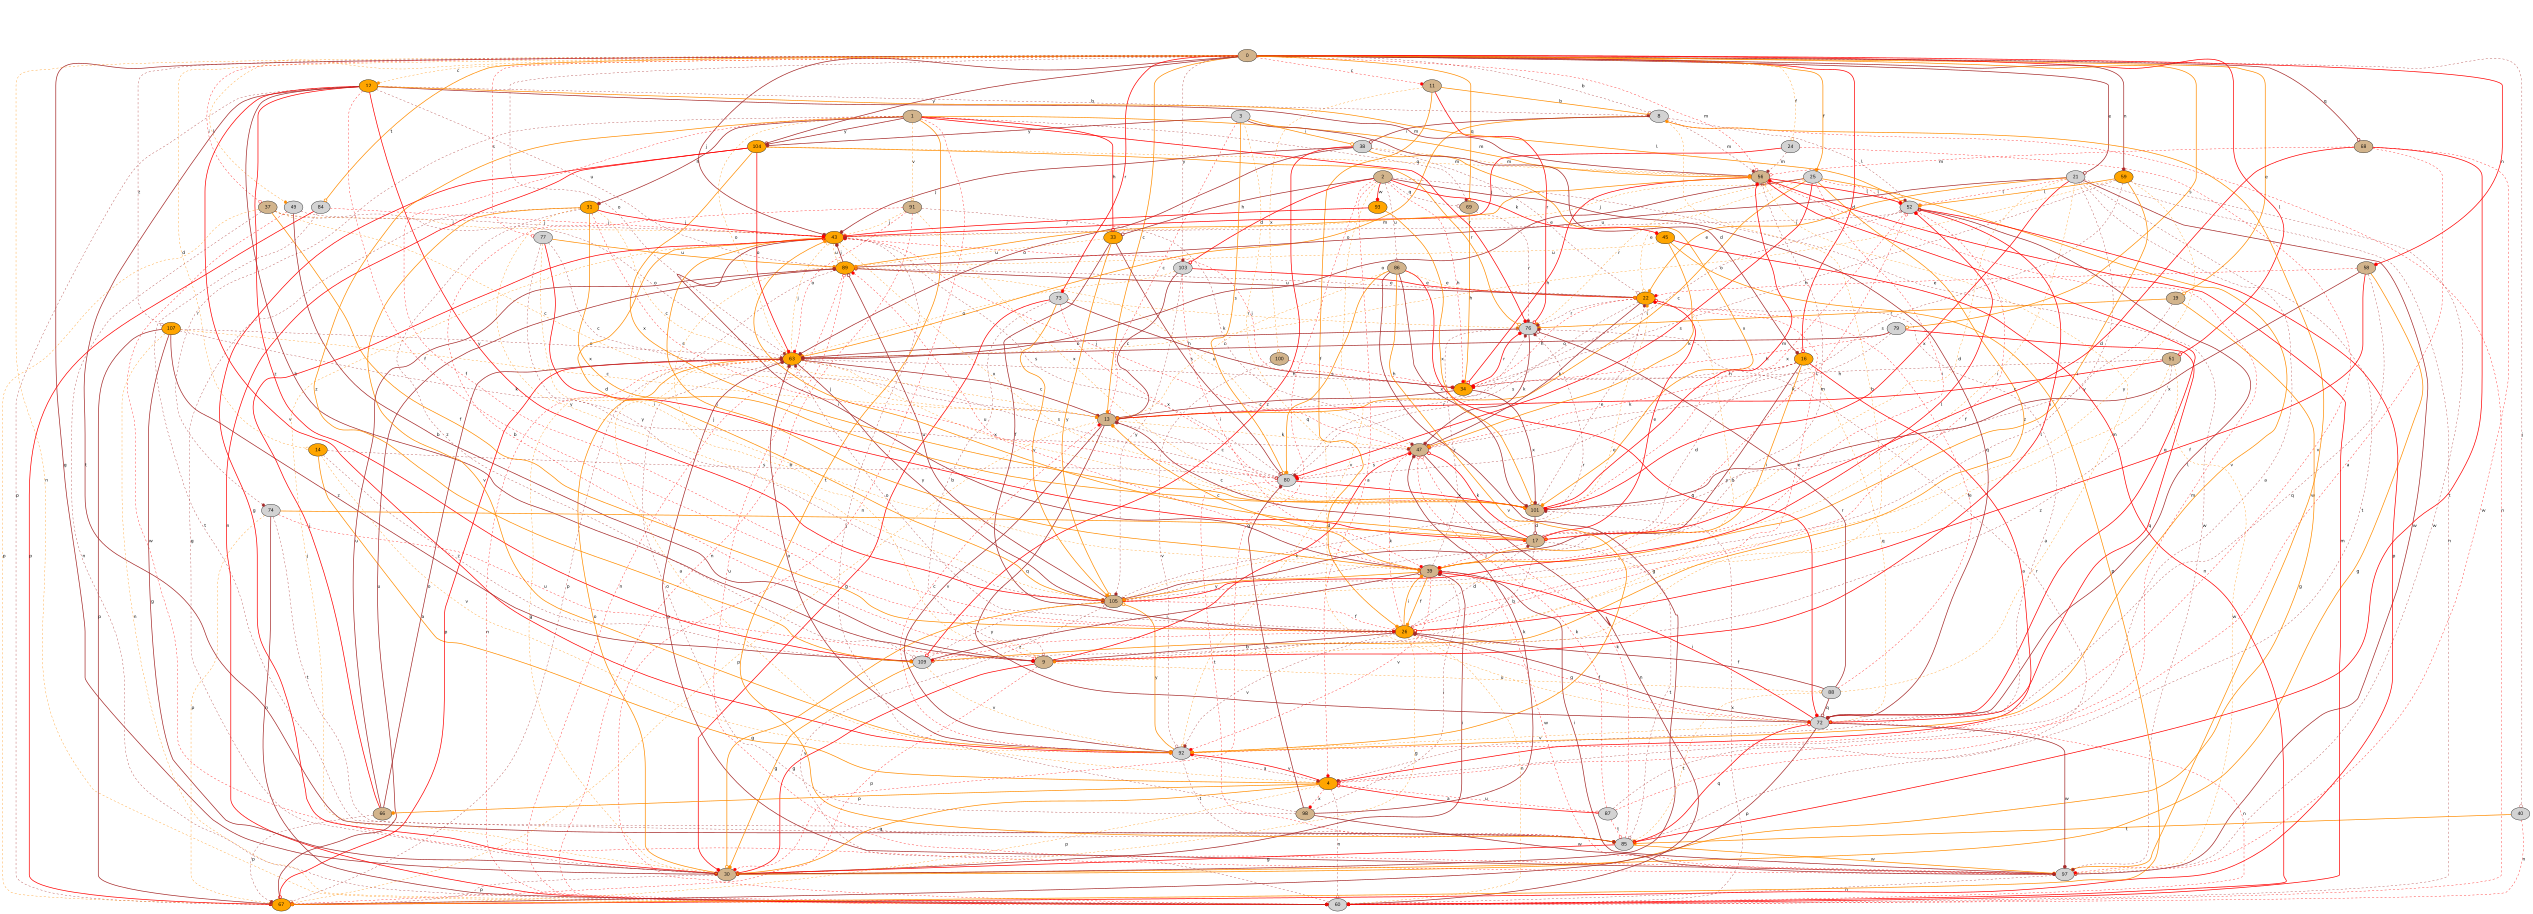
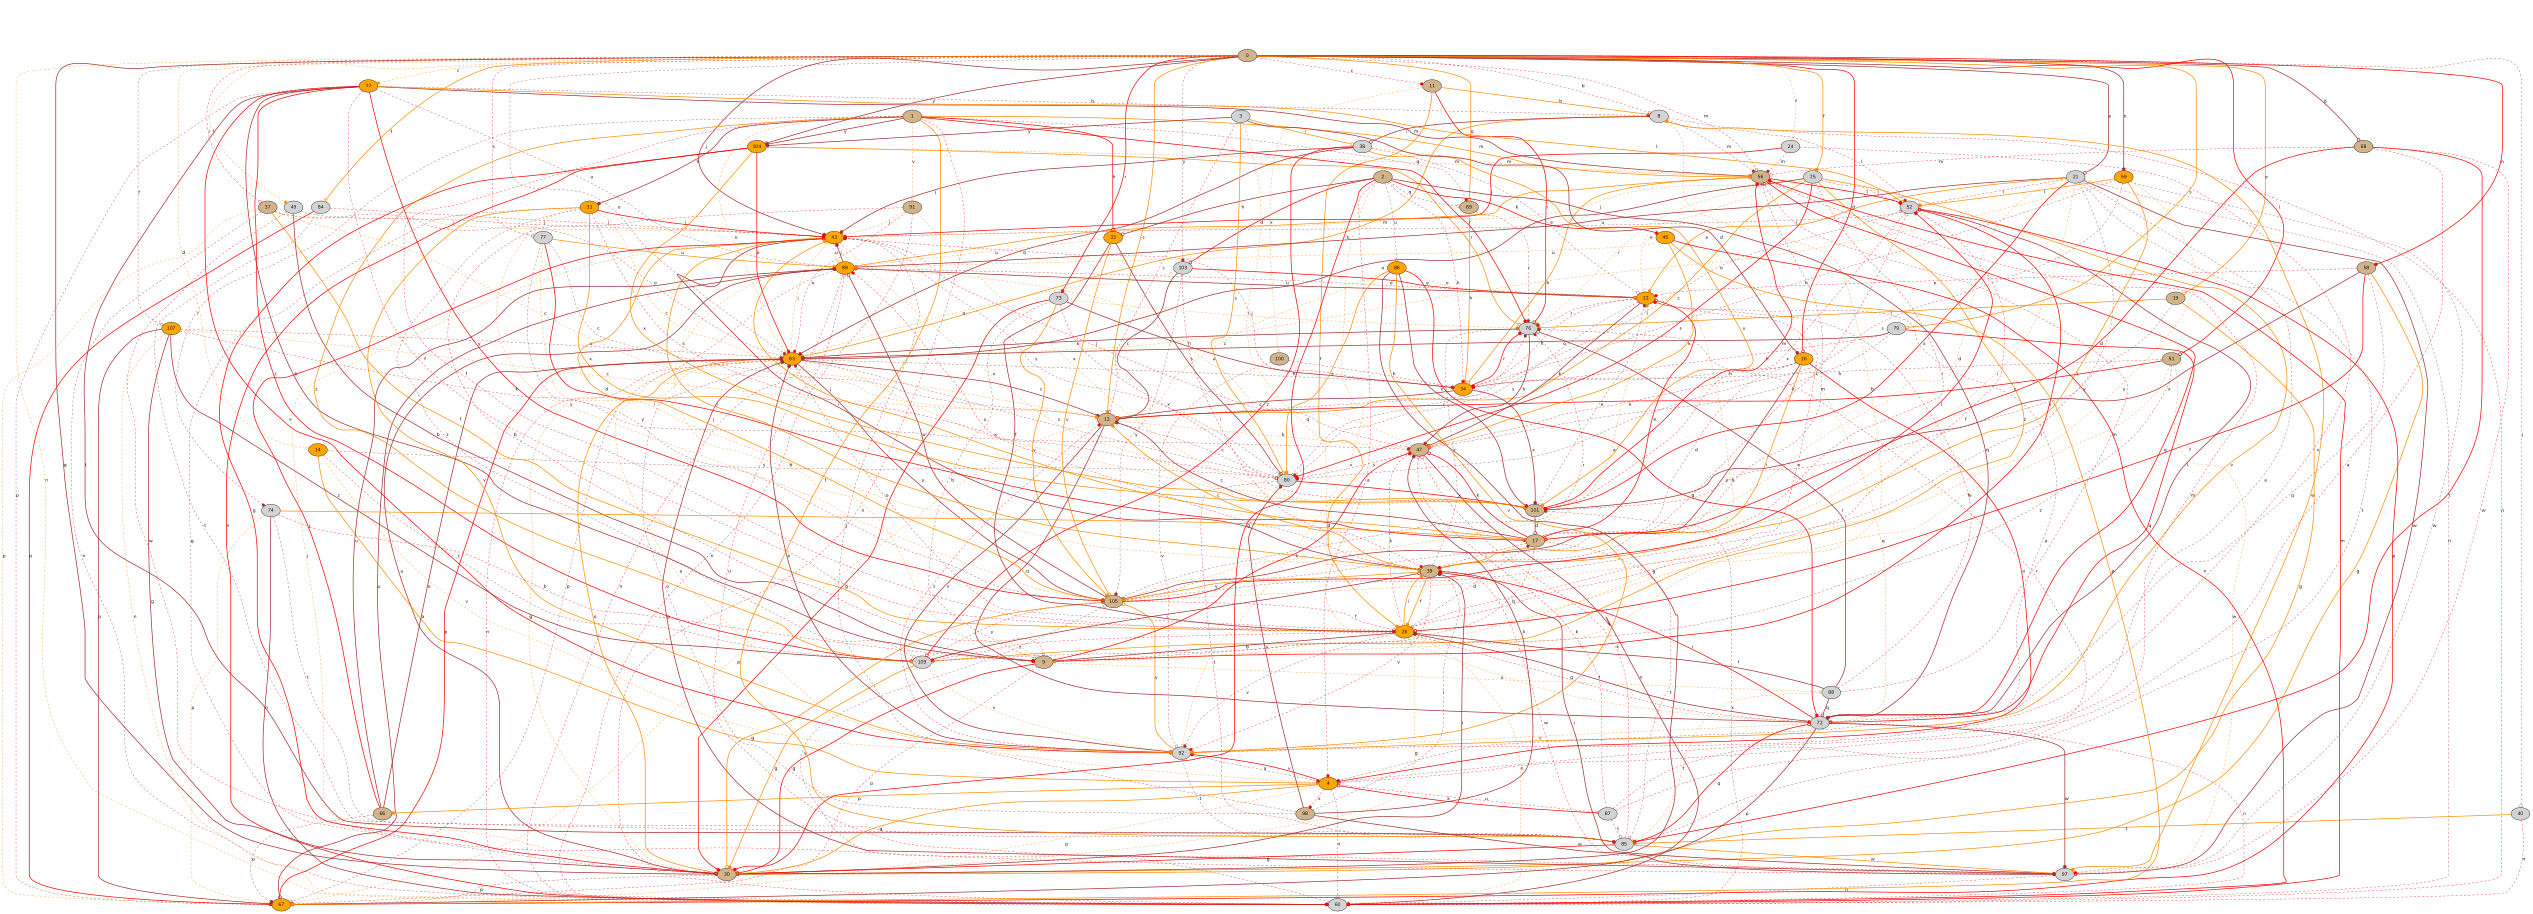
(1378, 207) -> none
(1571, 221) -> (1571, 221)
(1169, 240) -> none
(1397, 268) -> (1397, 268)
(2086, 318) -> none
(2118, 420) -> (2118, 420)
none -> (390, 536)
(545, 586) -> (545, 586)
(1234, 705) -> (1234, 705)
